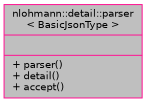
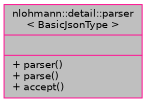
(36, 76) -> (36, 76)
